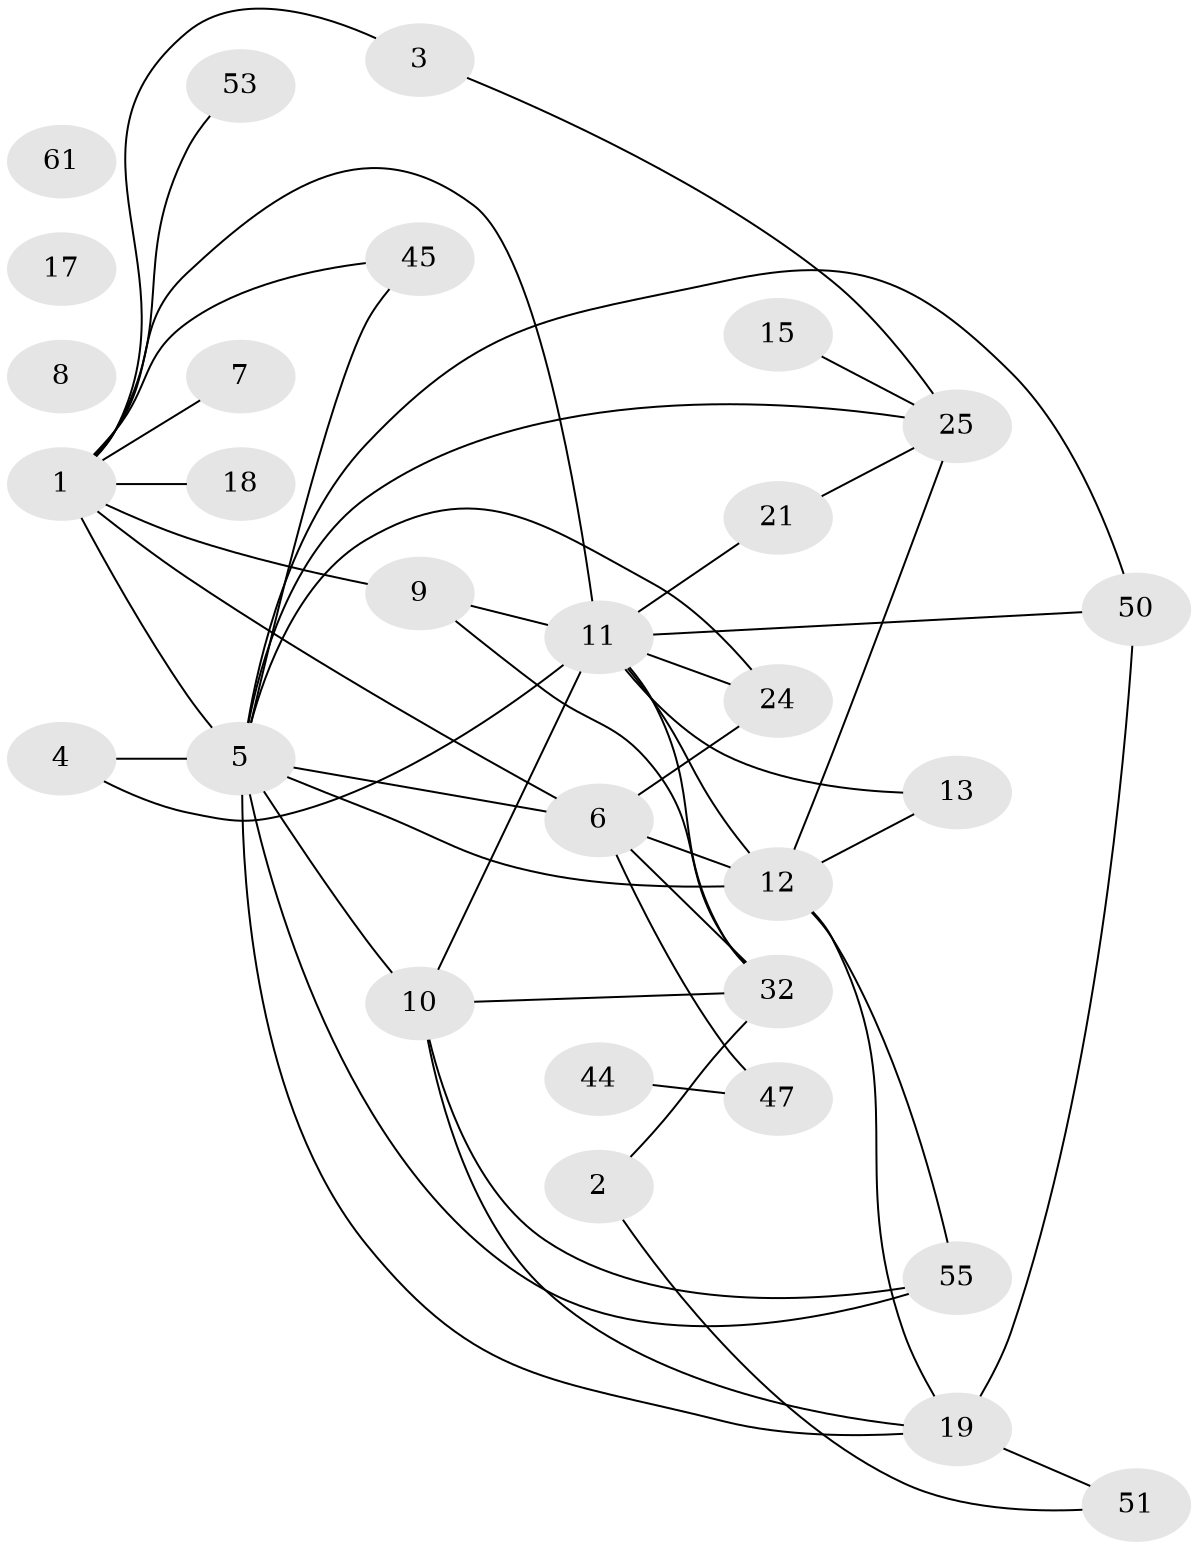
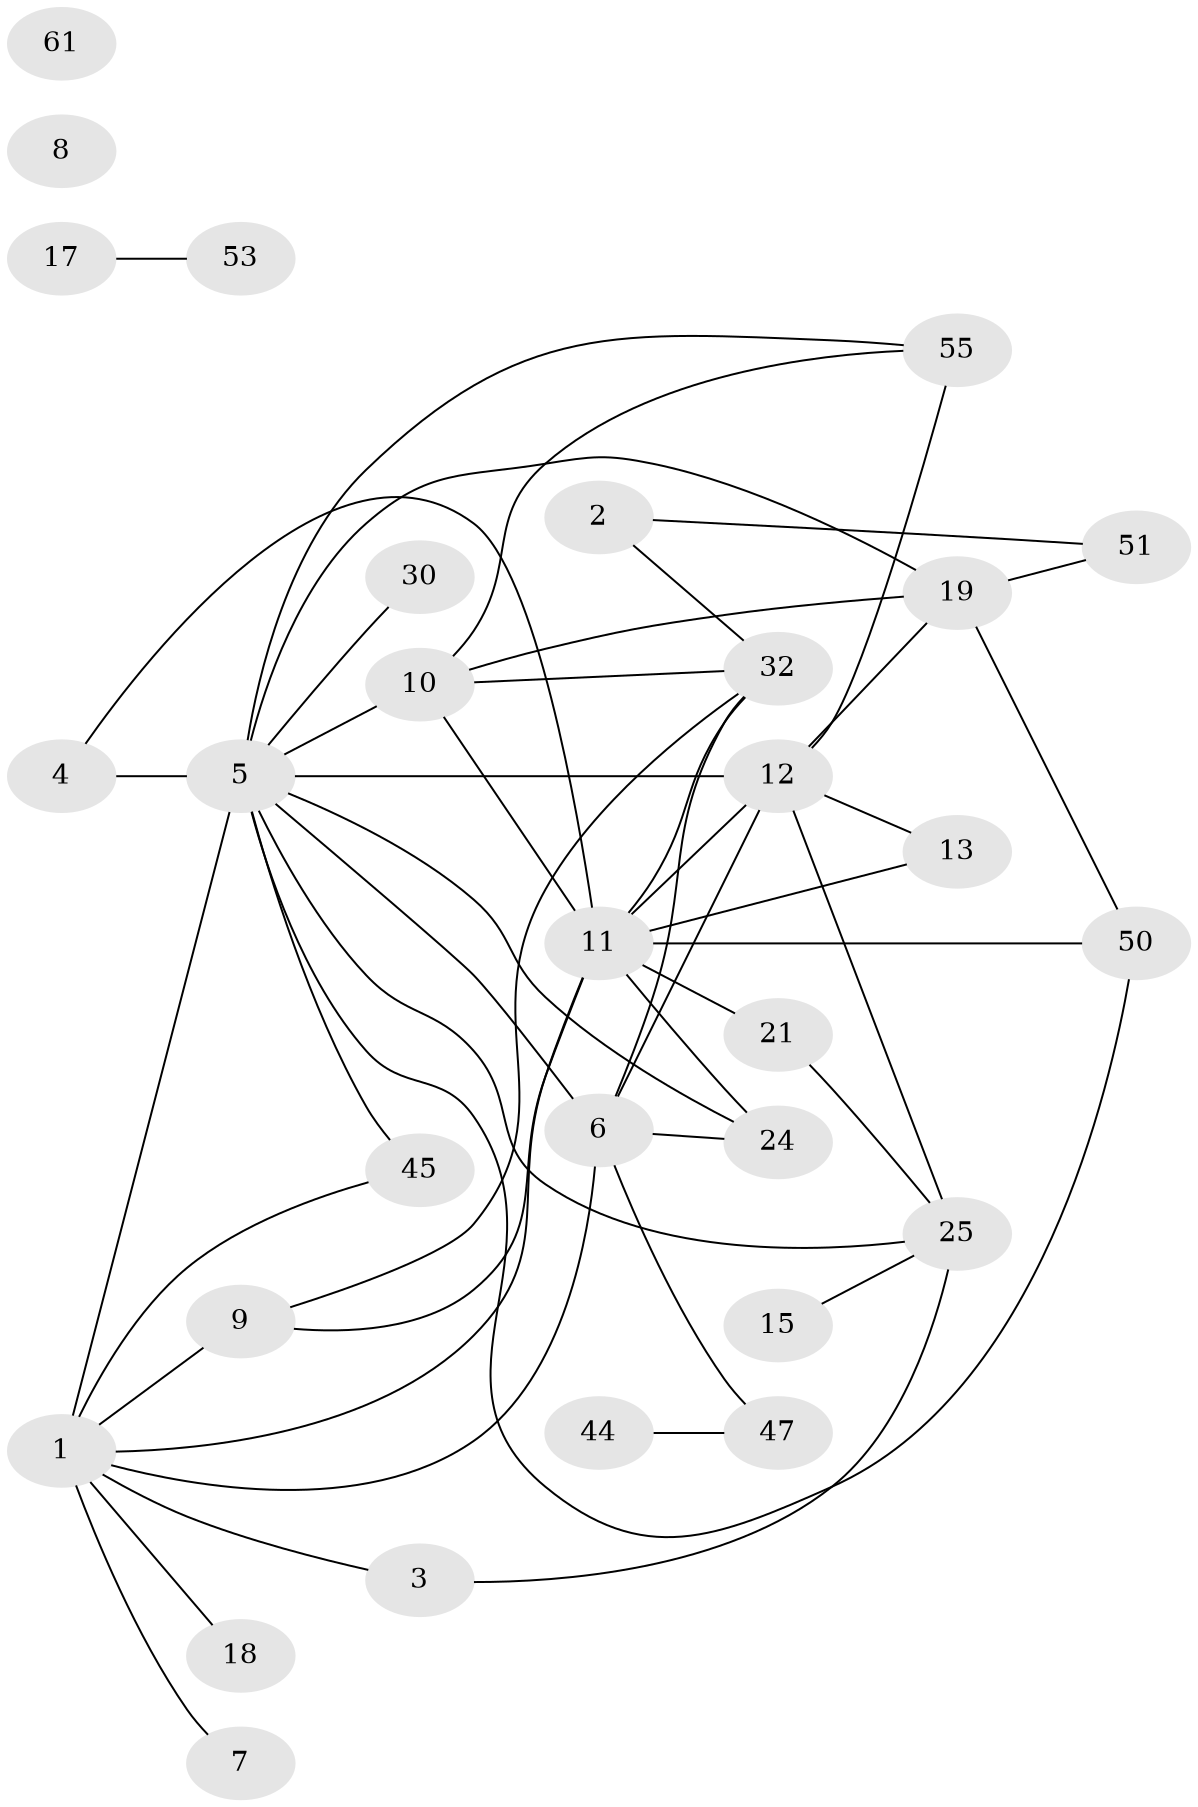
(153, 286) -> (152, 259)
none -> (420, 577)
